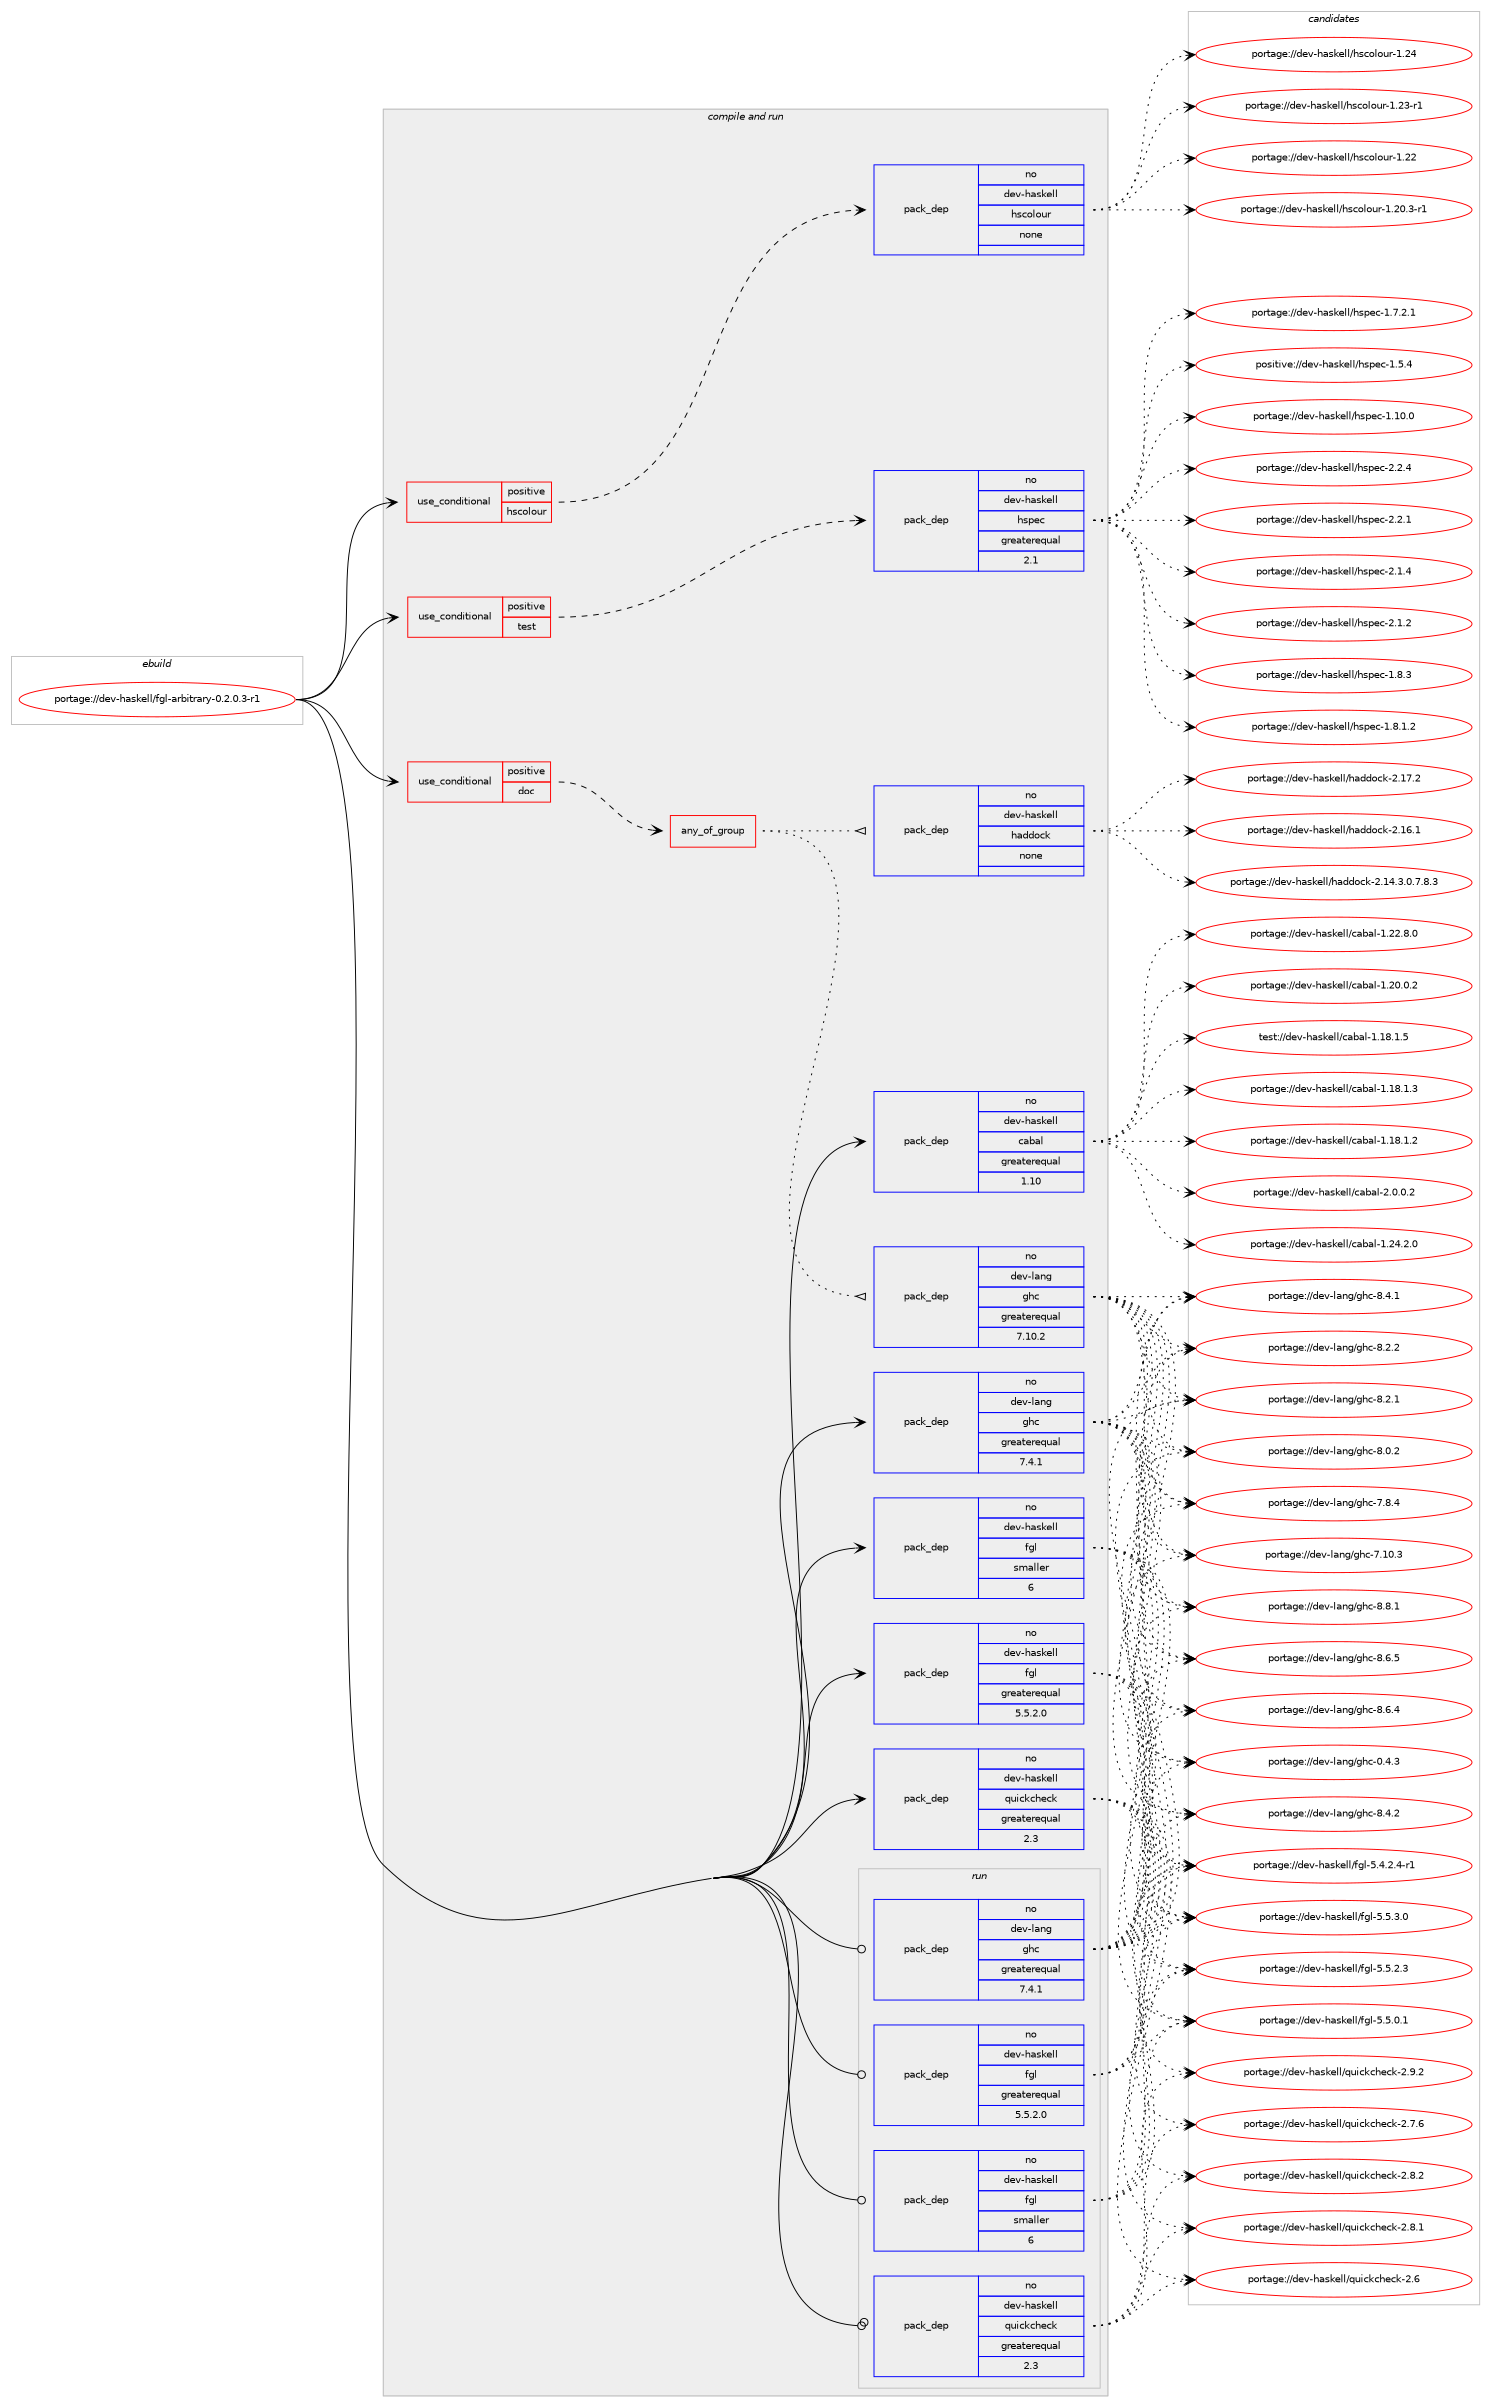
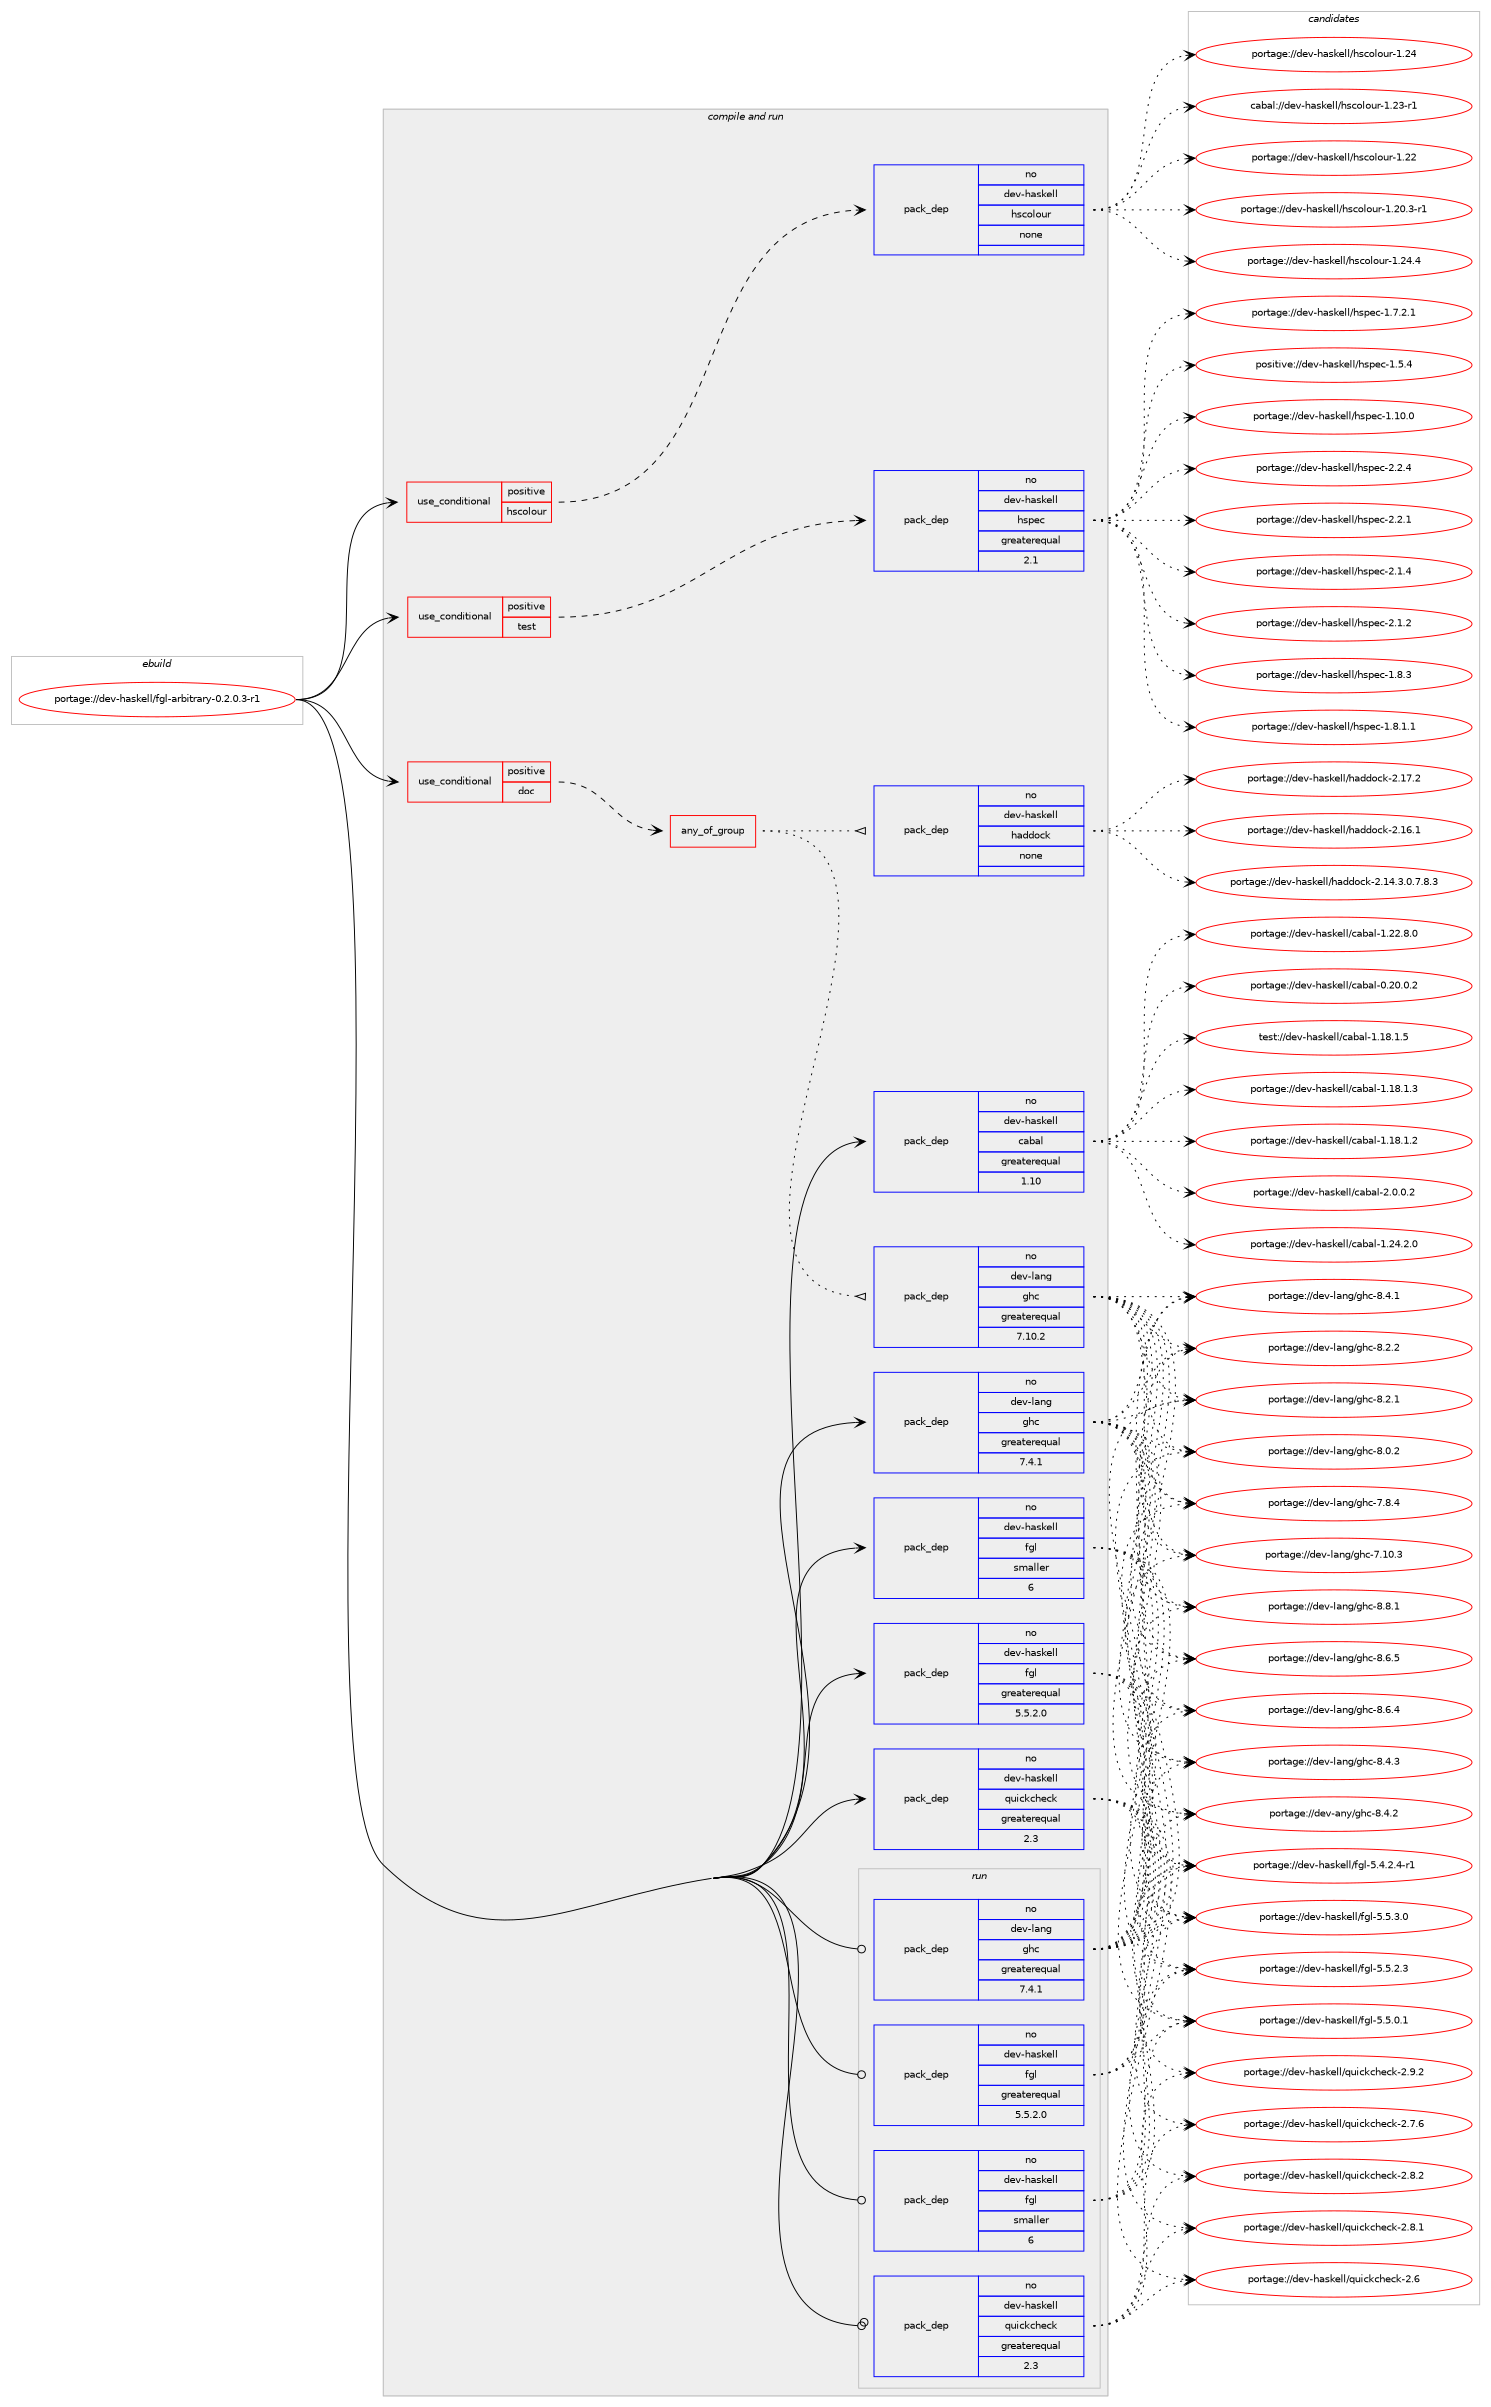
(1334, 106) -> (1334, 106)
none -> (1334, 262)
(1334, 727) -> (1334, 727)
(1334, 986) -> (1334, 986)
(1334, 1762) -> (1334, 1762)
(1334, 1814) -> (1334, 1814)
